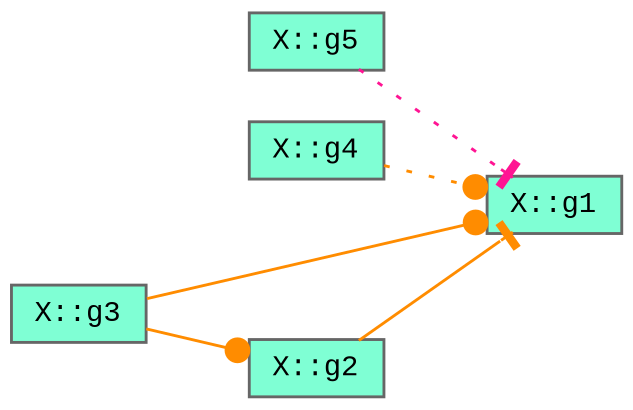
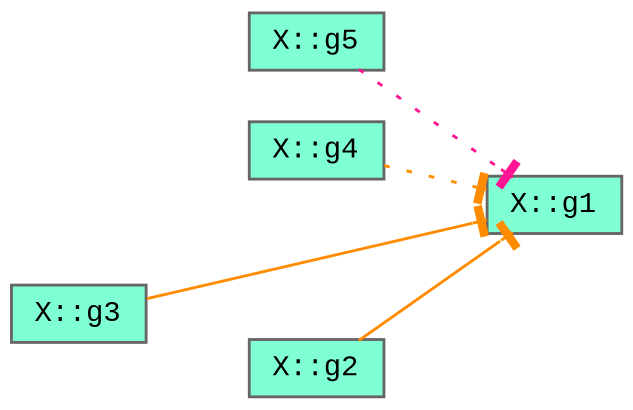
(424, 175) -> (424, 175)
(310, 261) -> (310, 261)
(186, 338) -> none
